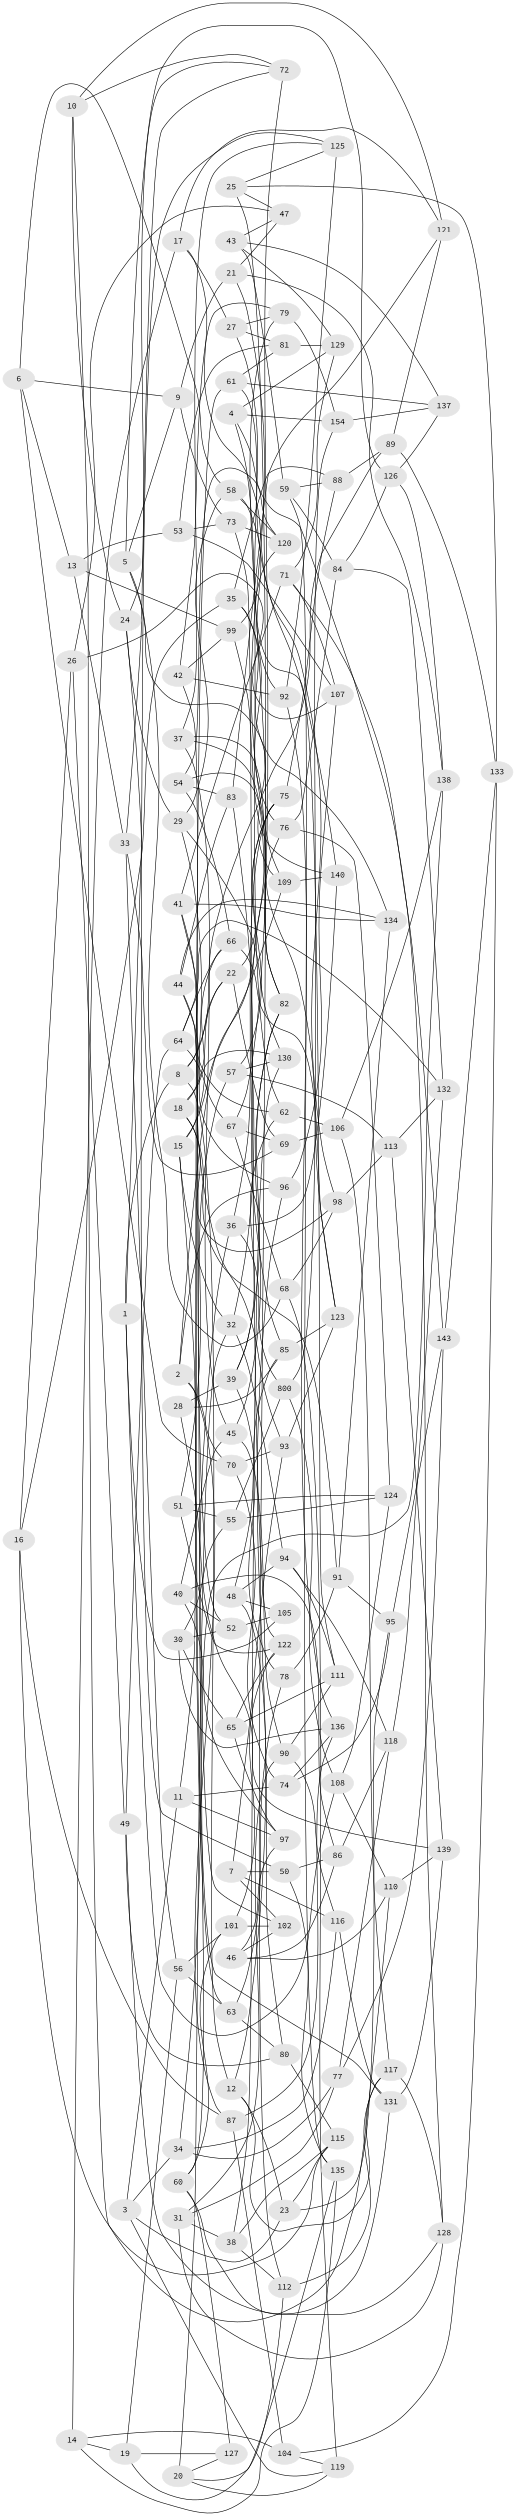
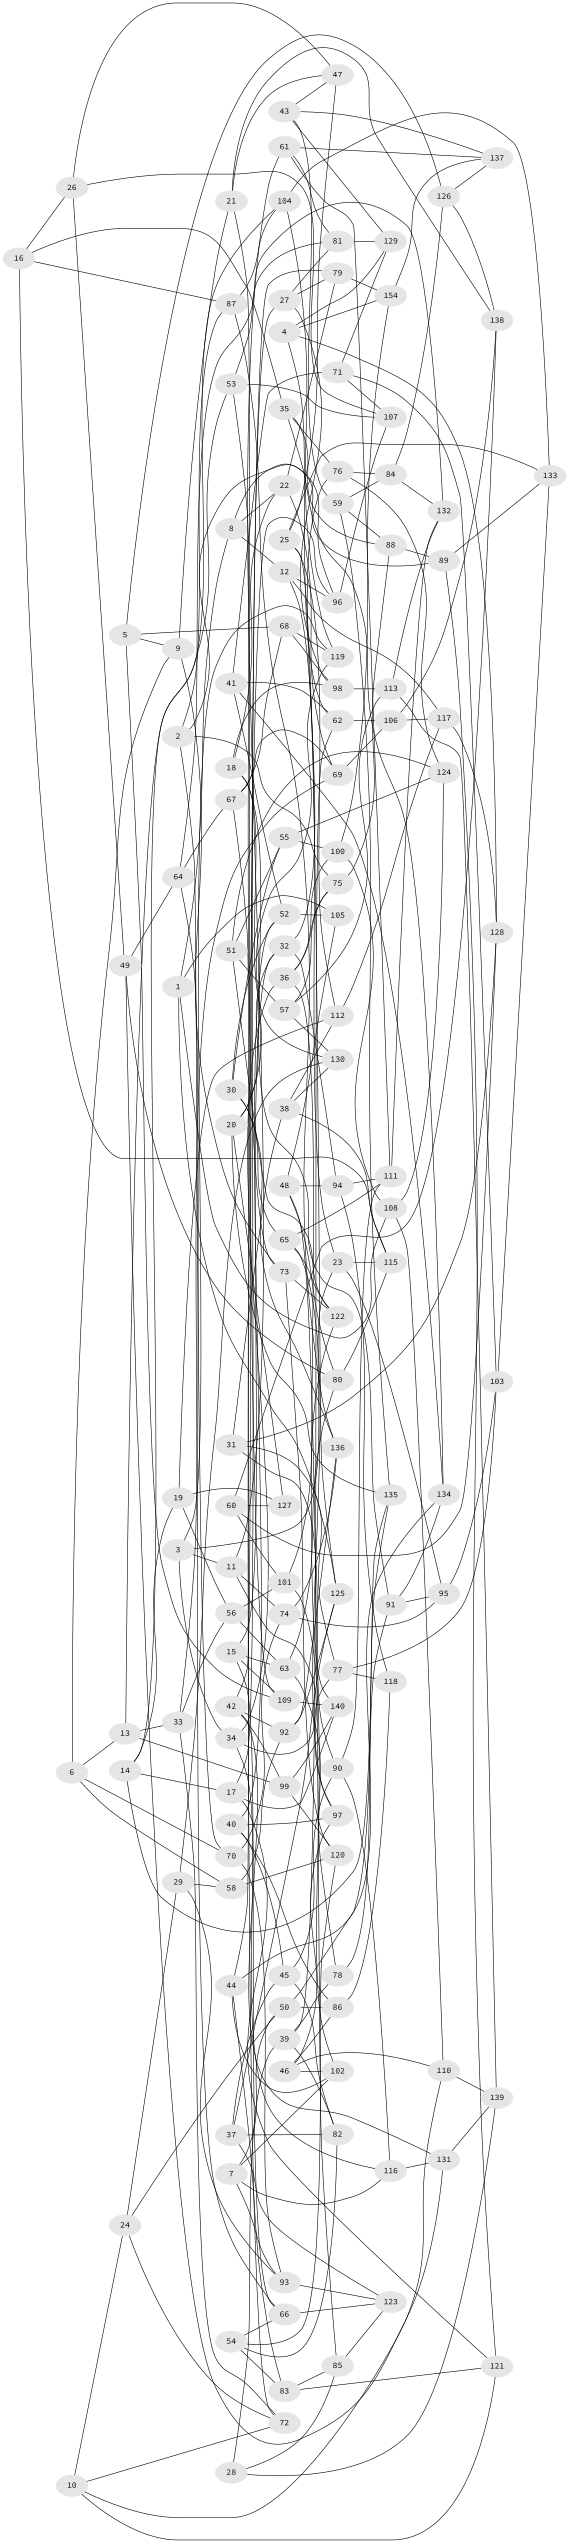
(444, 1339) -> (497, 1382)
(285, 1389) -> (338, 852)
(421, 1432) -> (405, 858)
